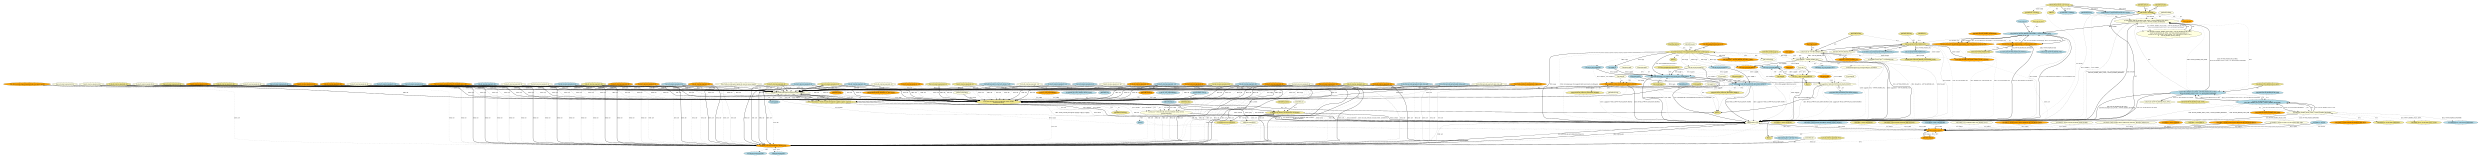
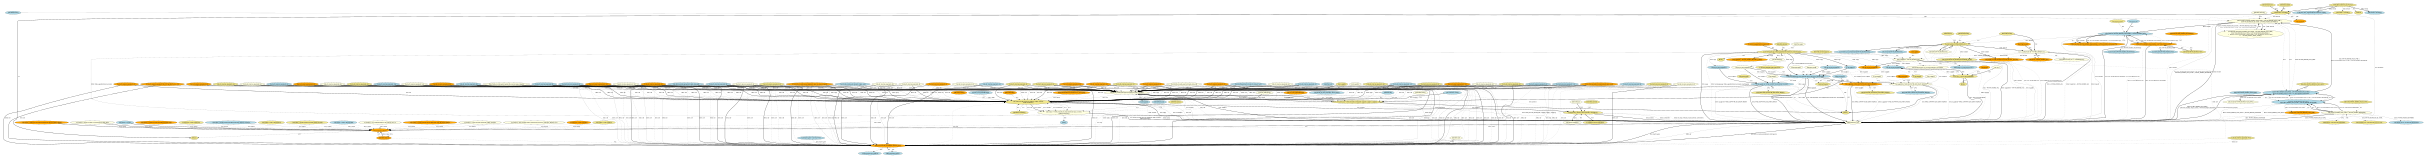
(2043, 113) -> none
